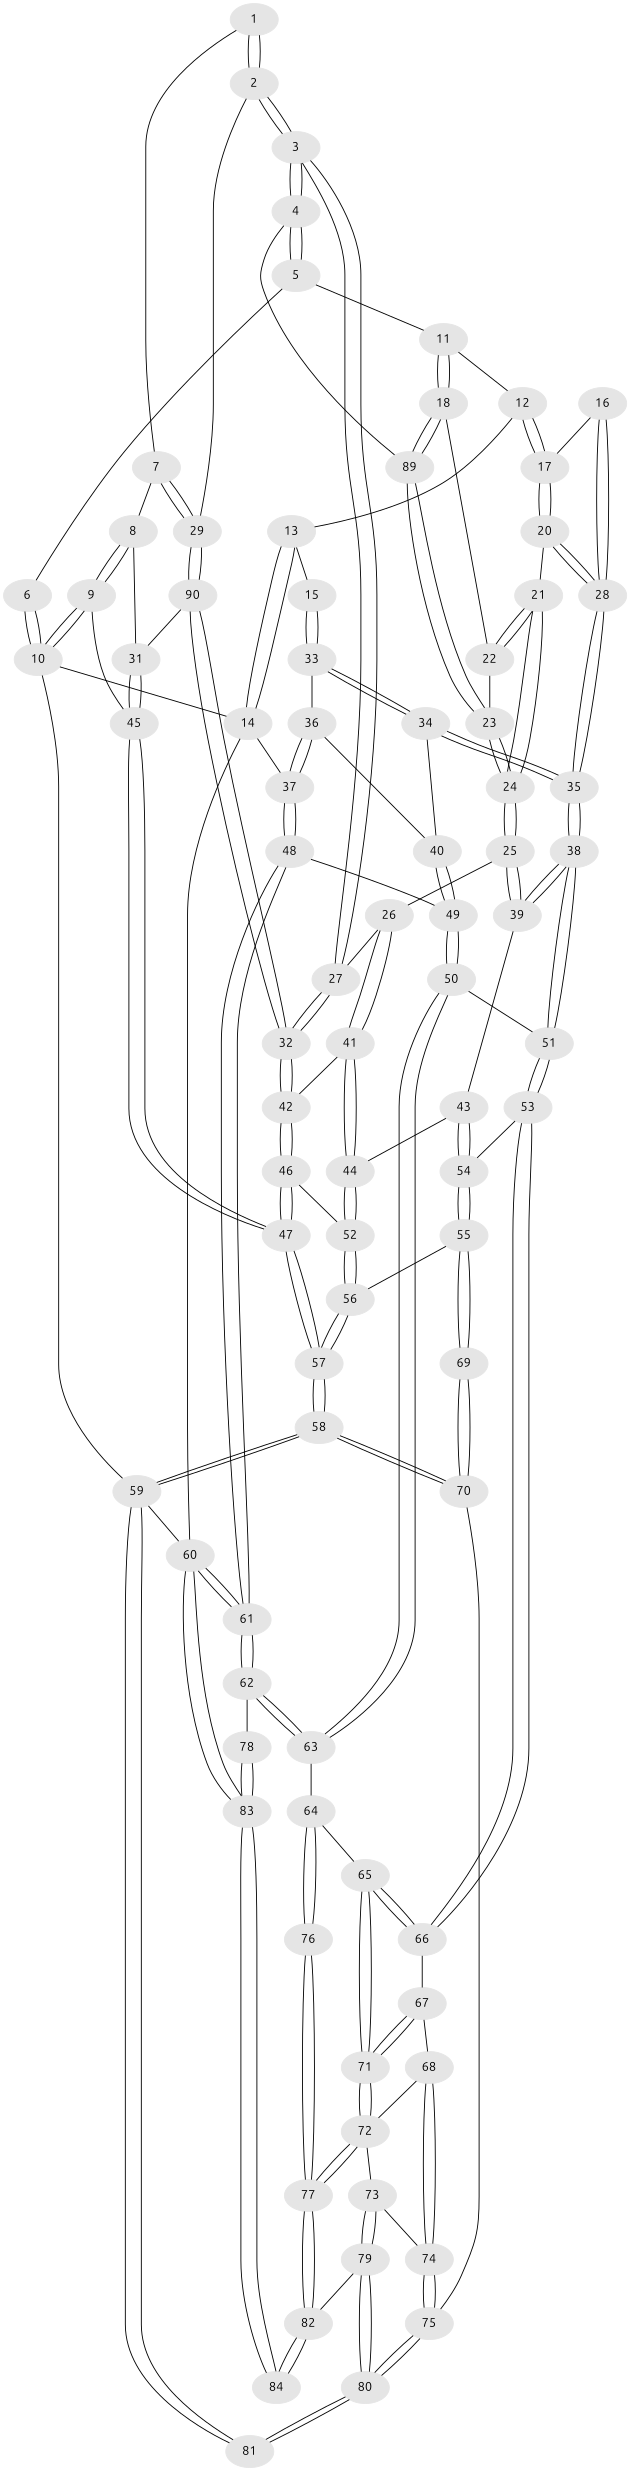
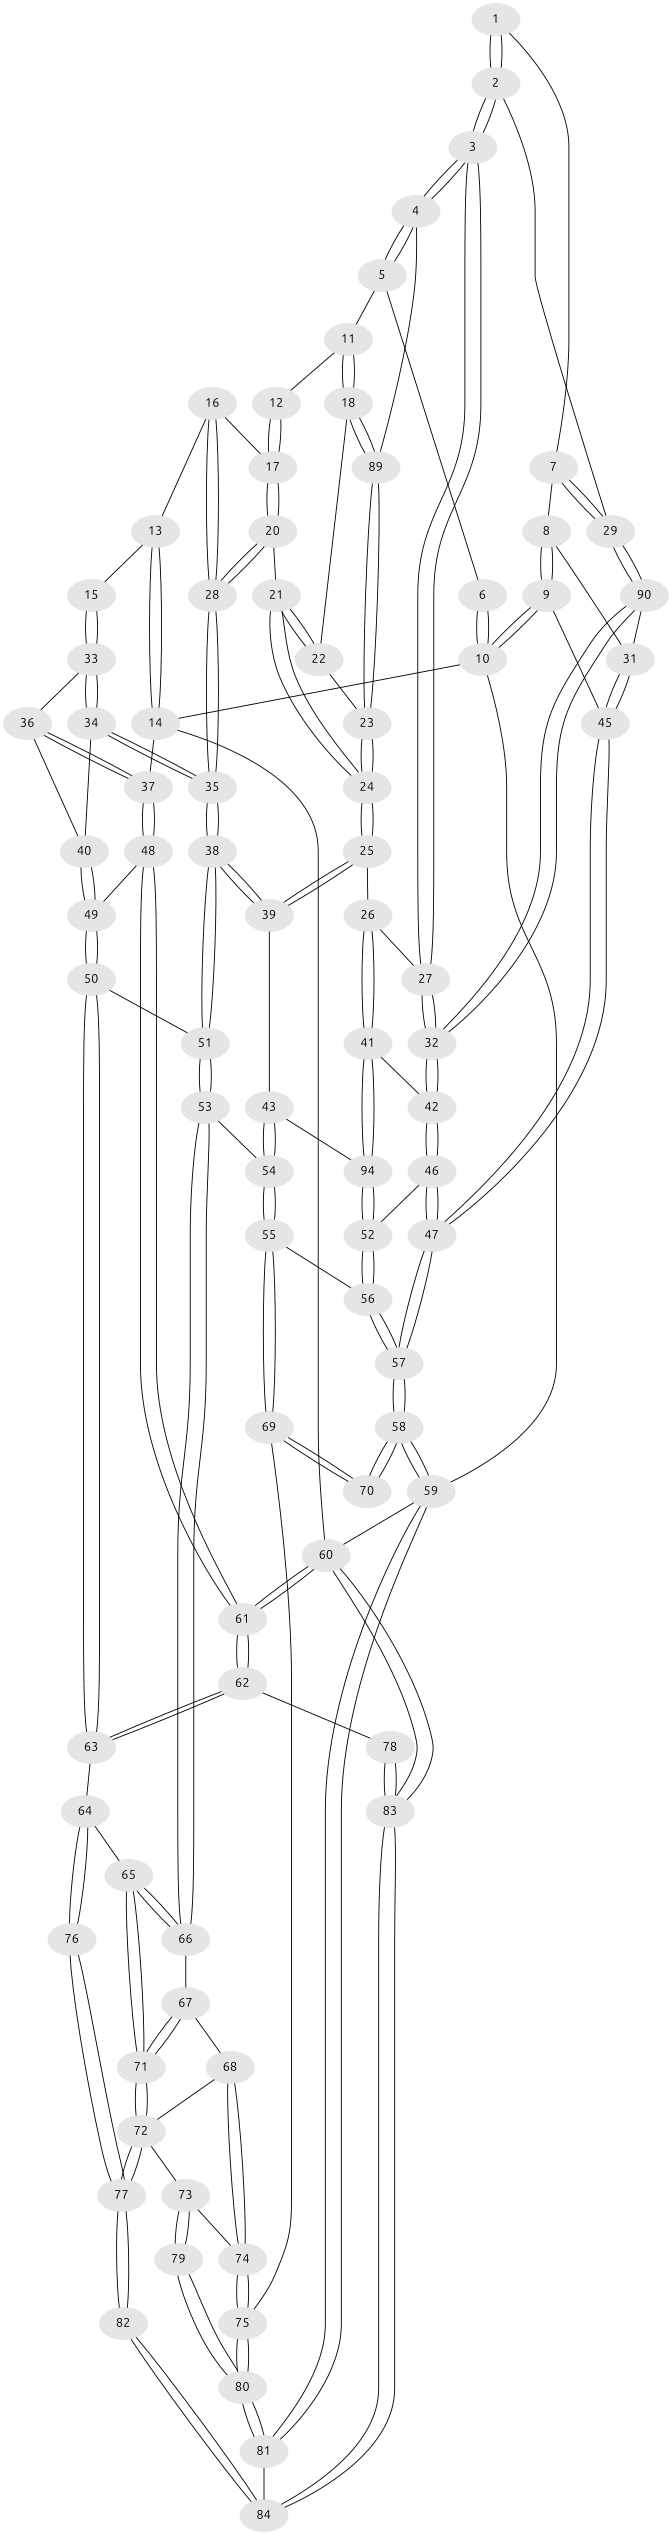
(425, 493) -> (184, 468)
(350, 1172) -> (368, 1172)
(479, 1912) -> (292, 1880)
(337, 2292) -> none
none -> (264, 2484)
